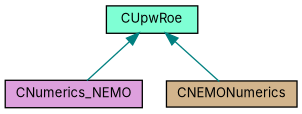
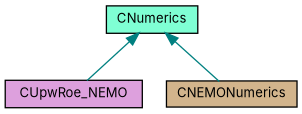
(152, 20) -> (152, 20)
(74, 94) -> (74, 94)
